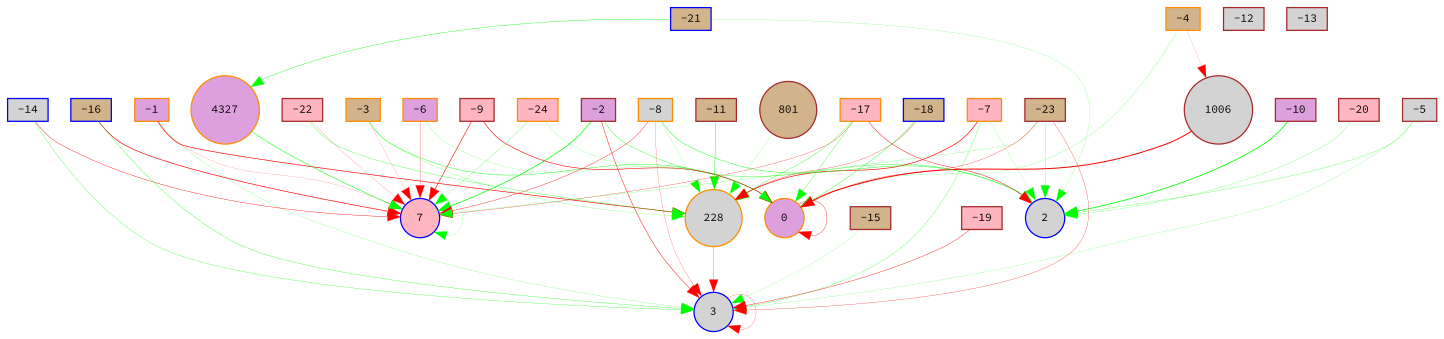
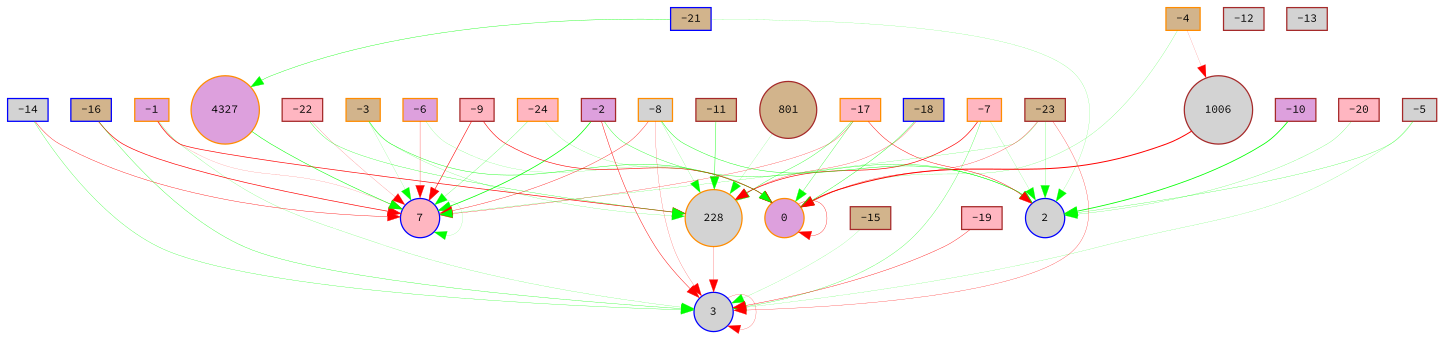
(386, 153) -> (386, 153)
